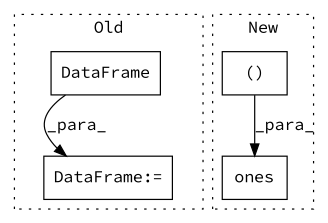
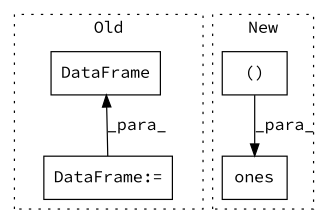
(45, 119) -> (107, 132)
